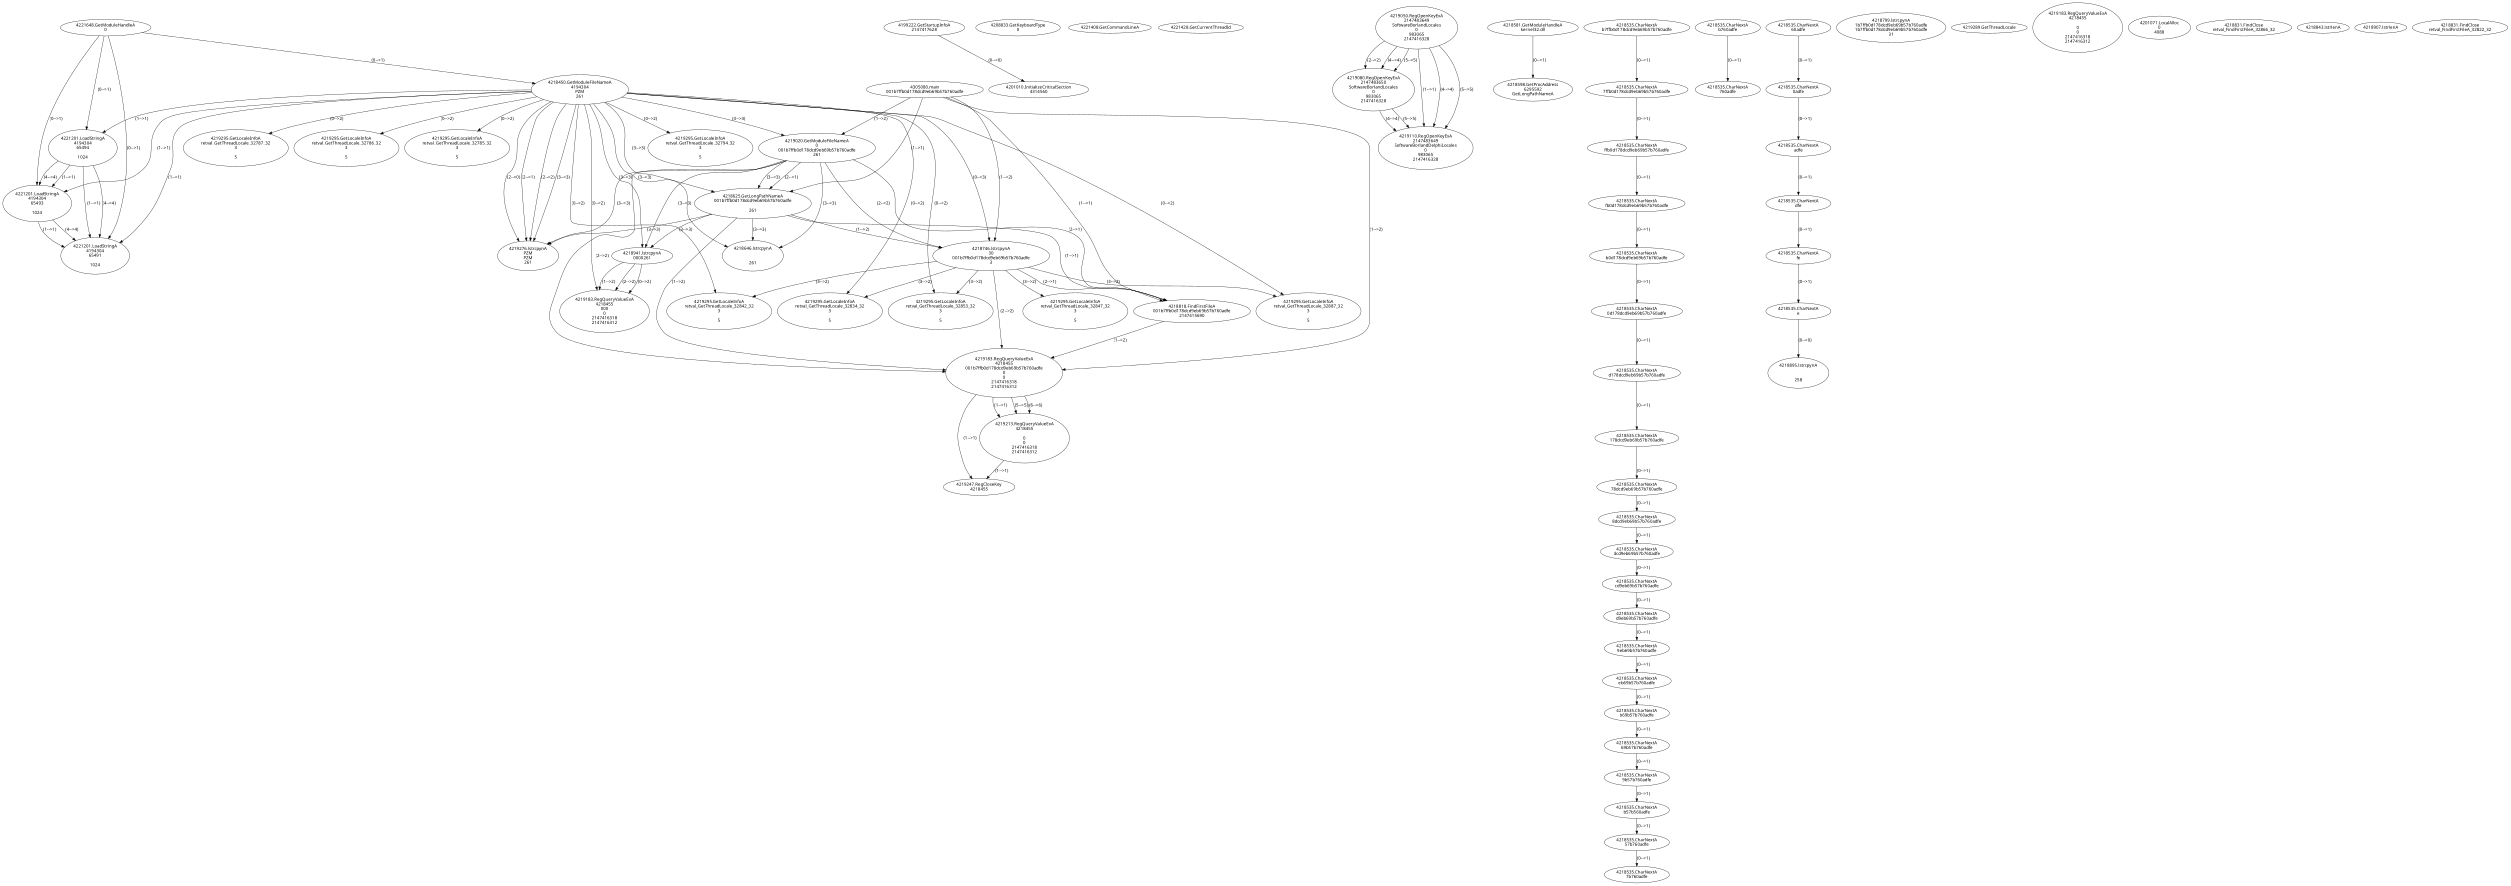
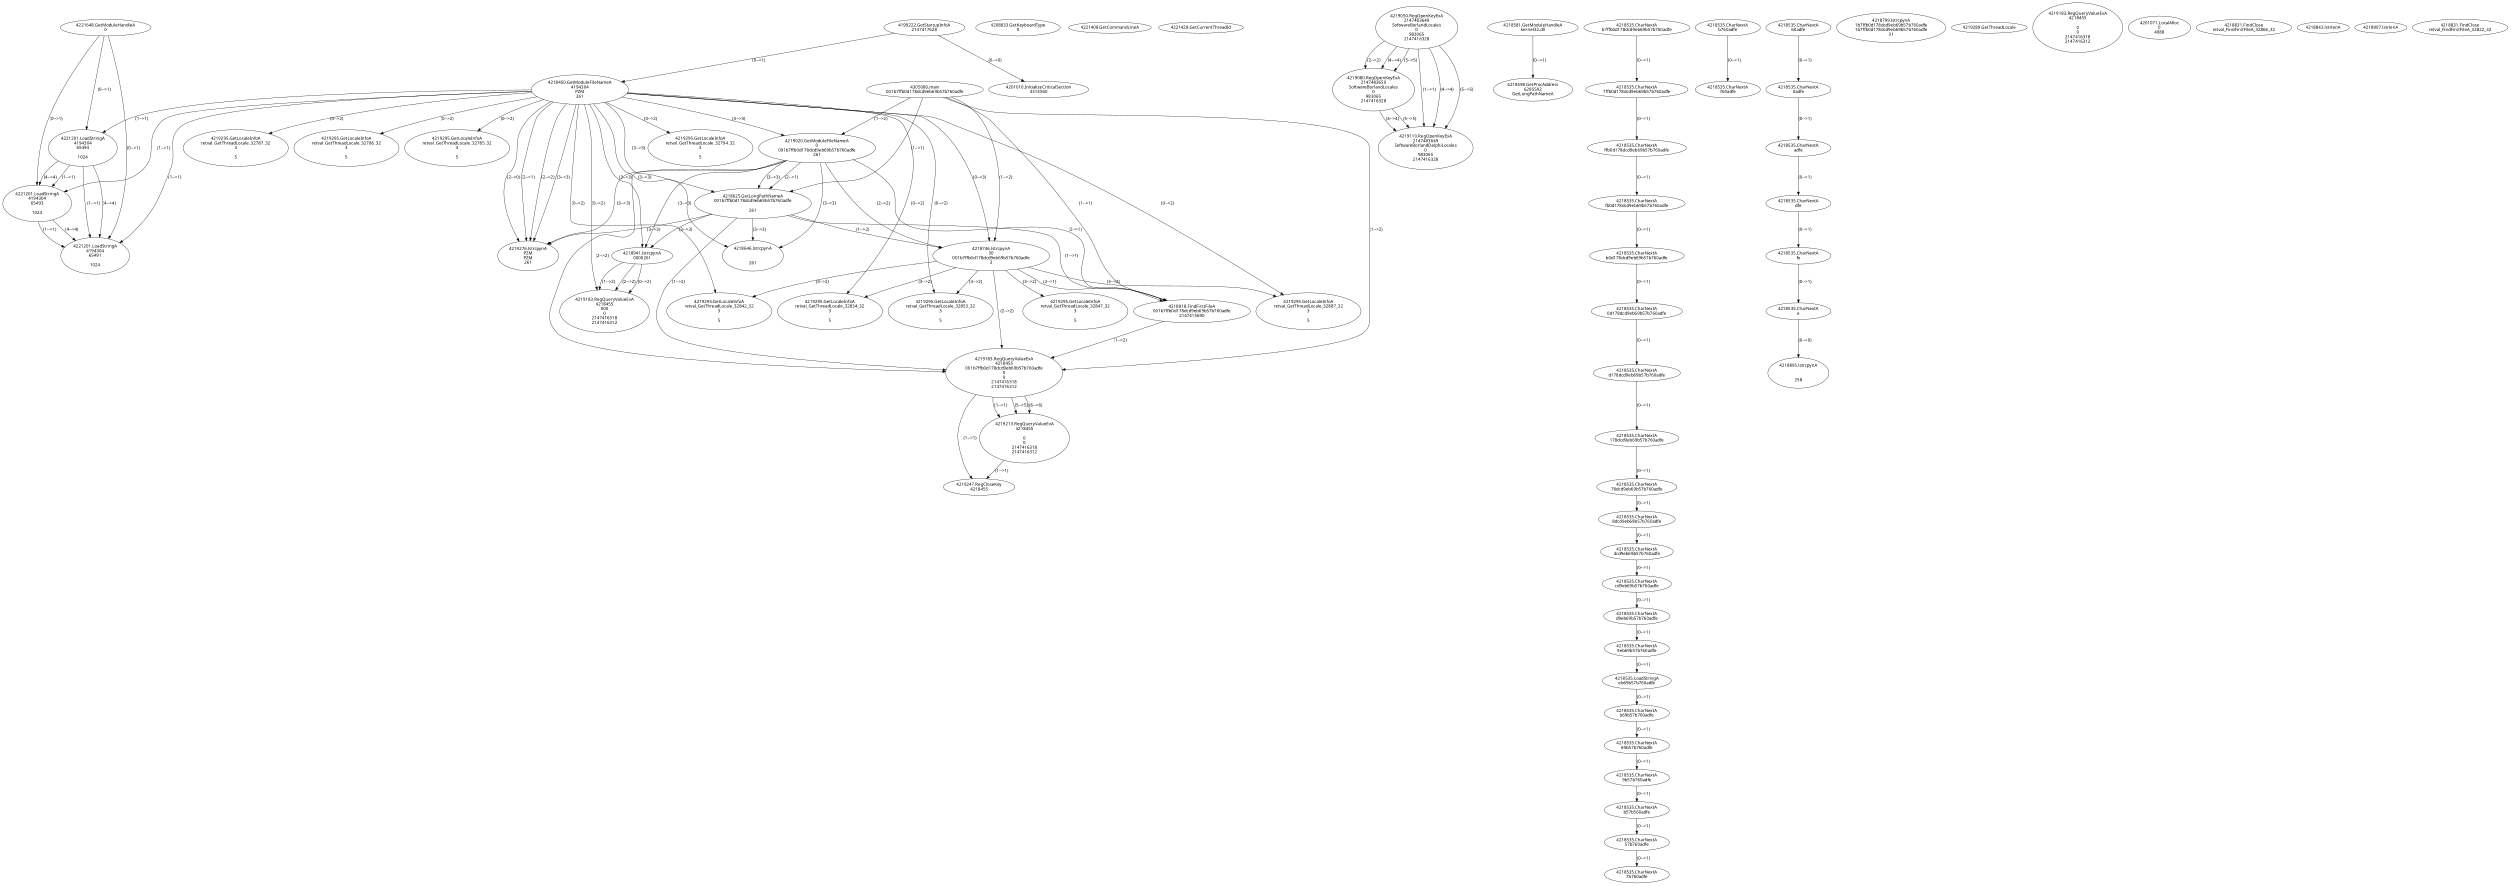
(337, 58) -> (760, 57)
(1637, 681) -> (1637, 681)
